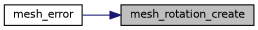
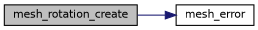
(96, 15) -> (151, 15)
